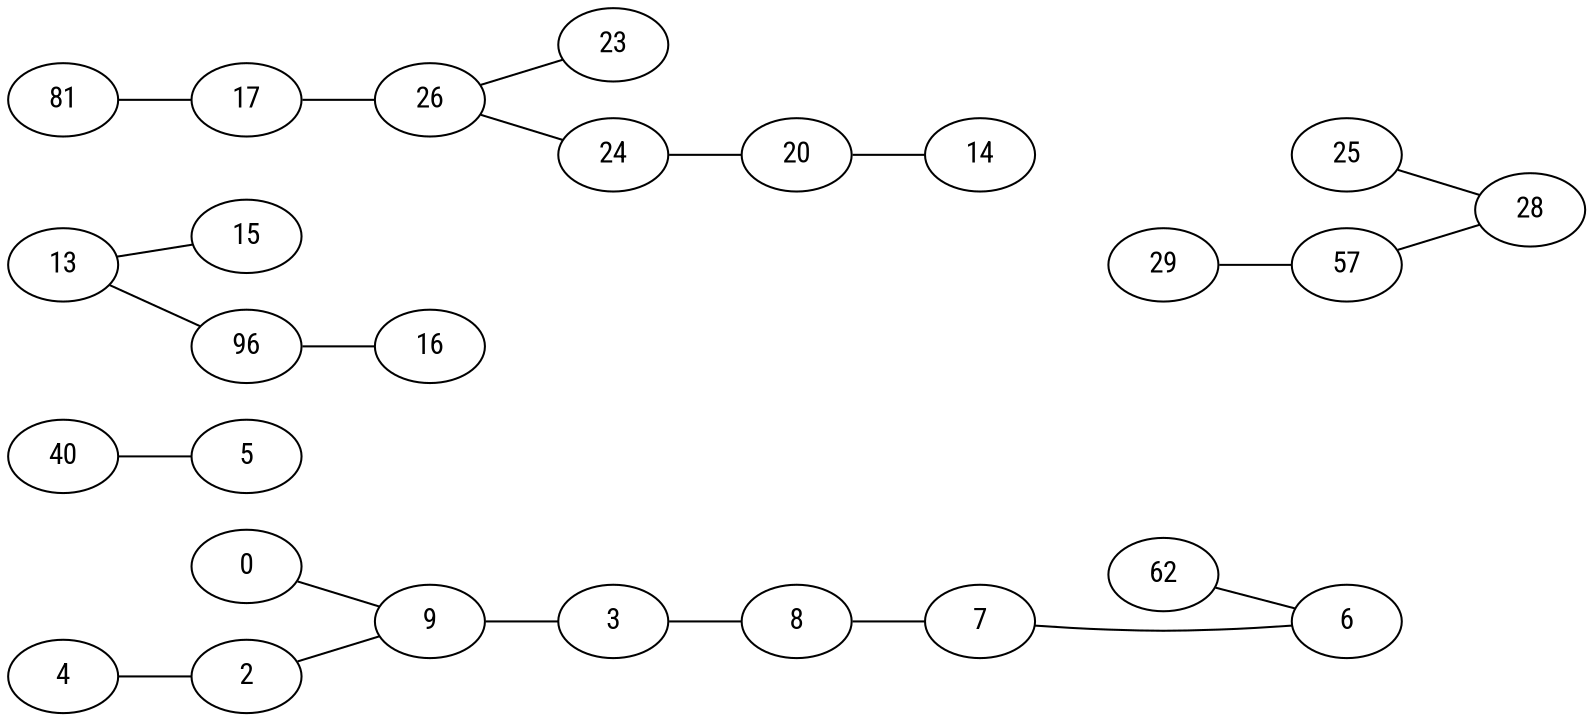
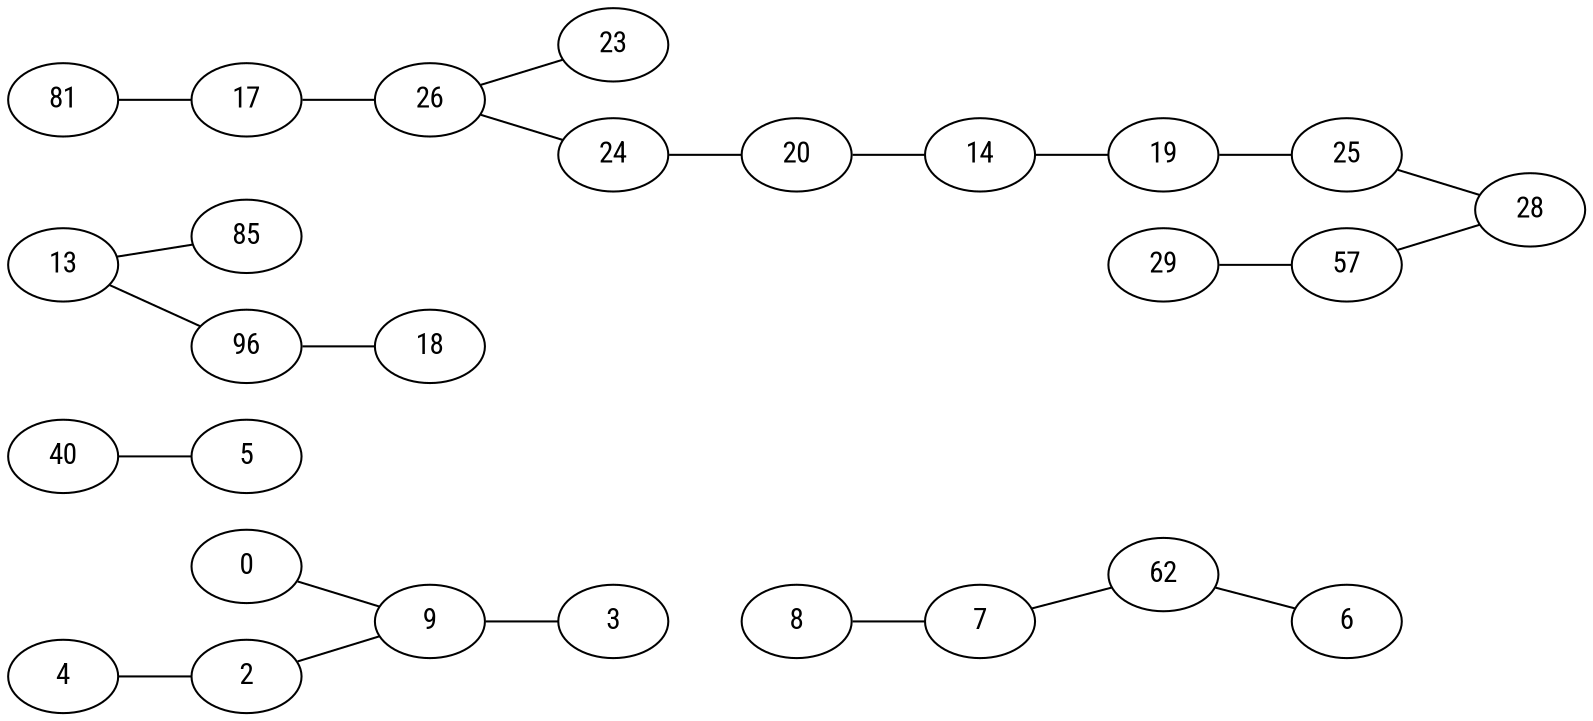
none -> (1163, 155)
(247, 236) -> (247, 236)
(430, 346) -> (430, 346)
(705, 621) -> none
(1163, 631) -> (1072, 598)
